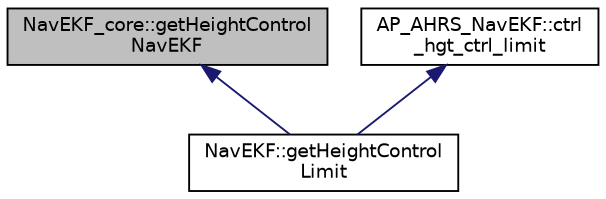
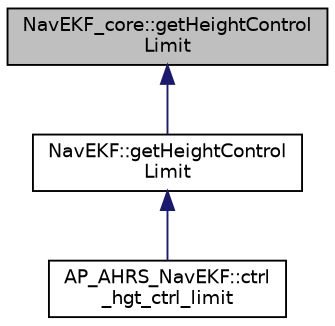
(167, 37) -> (167, 37)
(394, 106) -> (167, 236)
